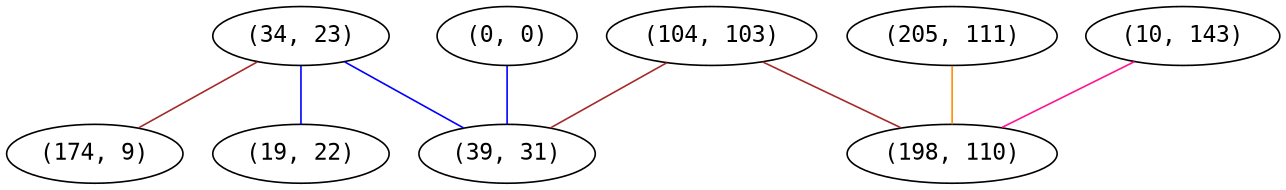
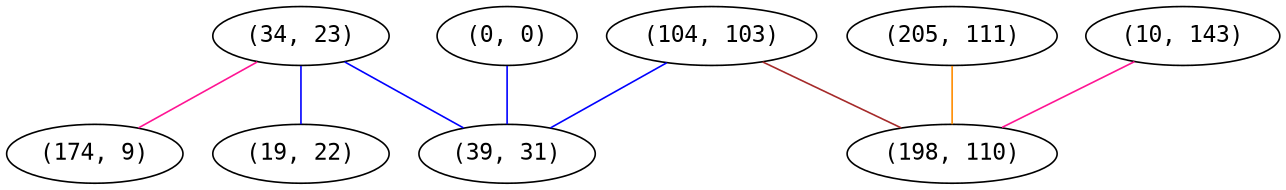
(198, 95) -> (198, 95)
(609, 95) -> (609, 95)
